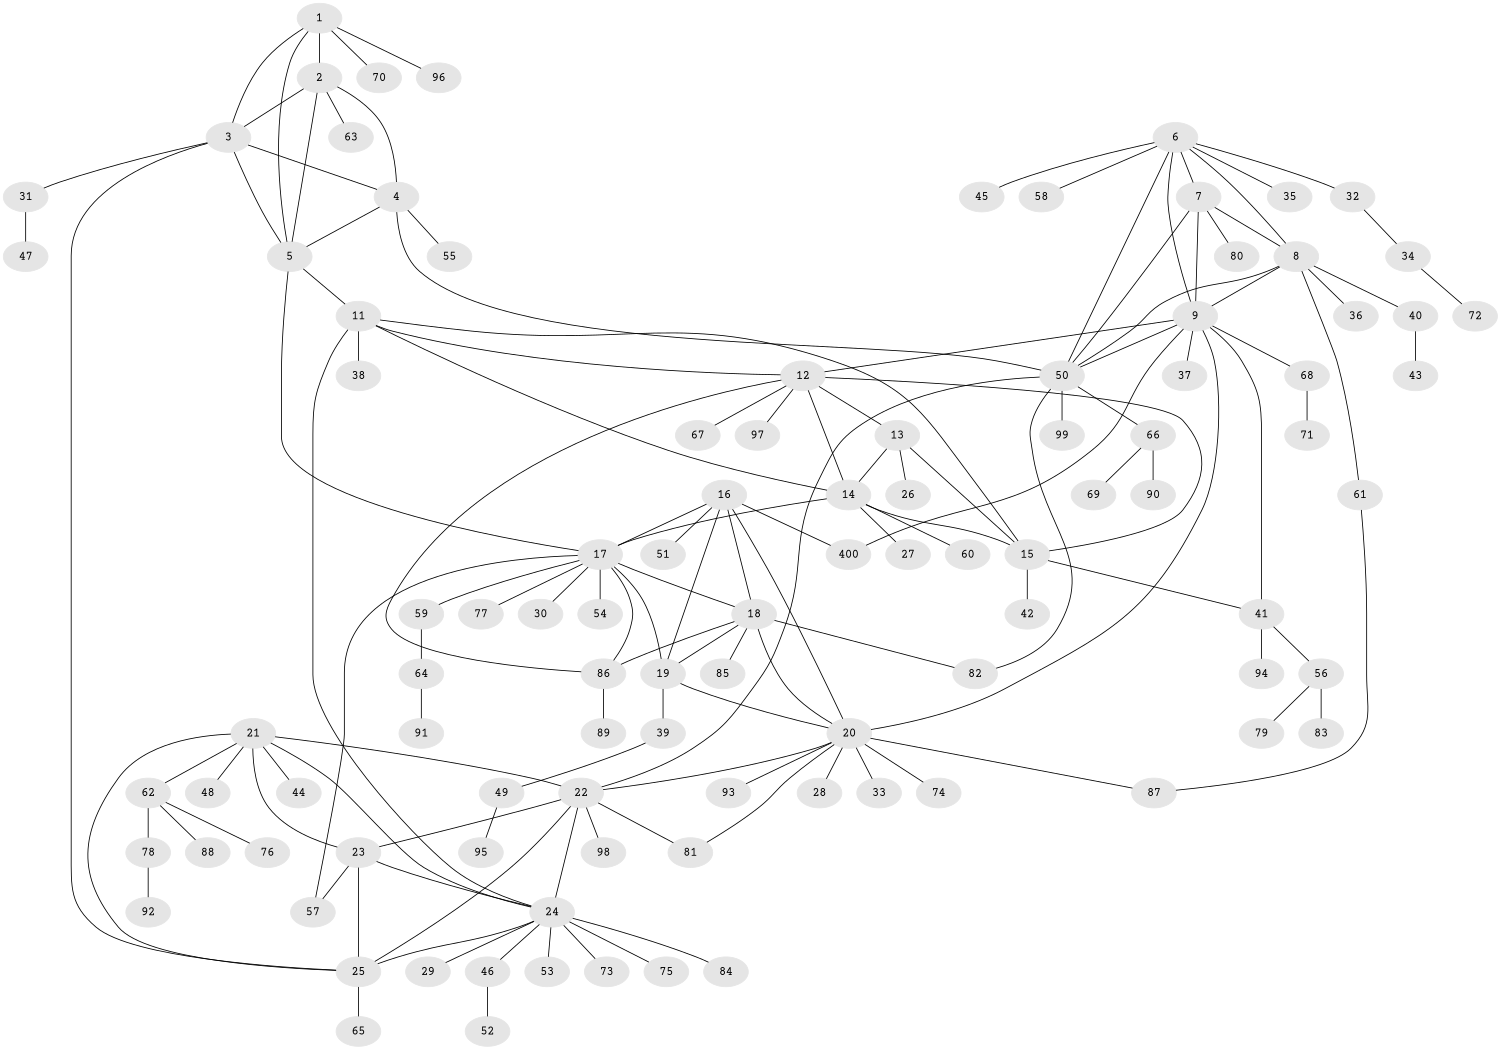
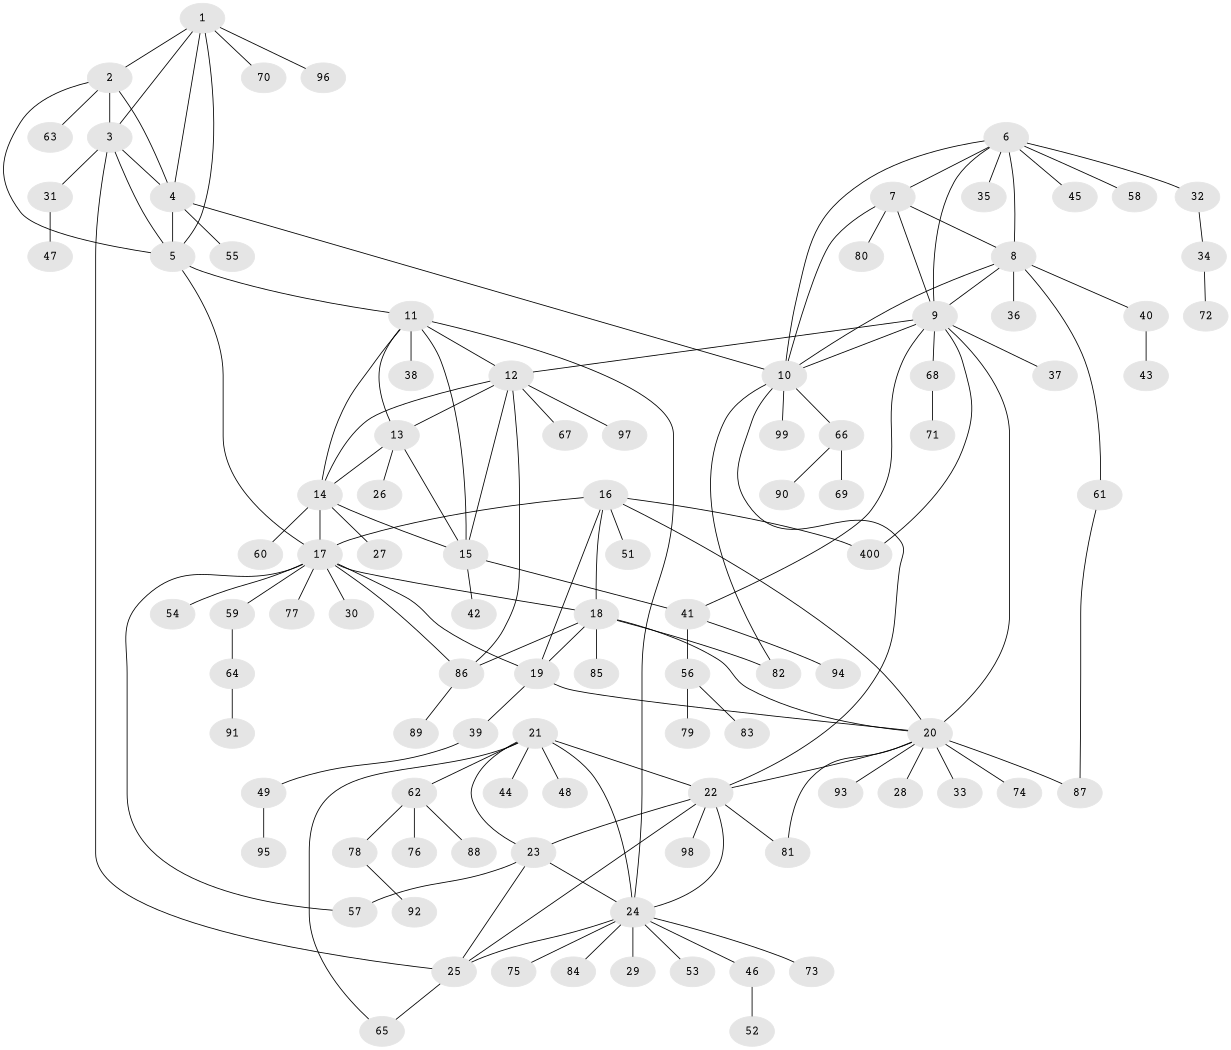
none -> (188, 108)
none -> (379, 373)
(1062, 376) -> (784, 376)
(101, 901) -> (316, 817)
